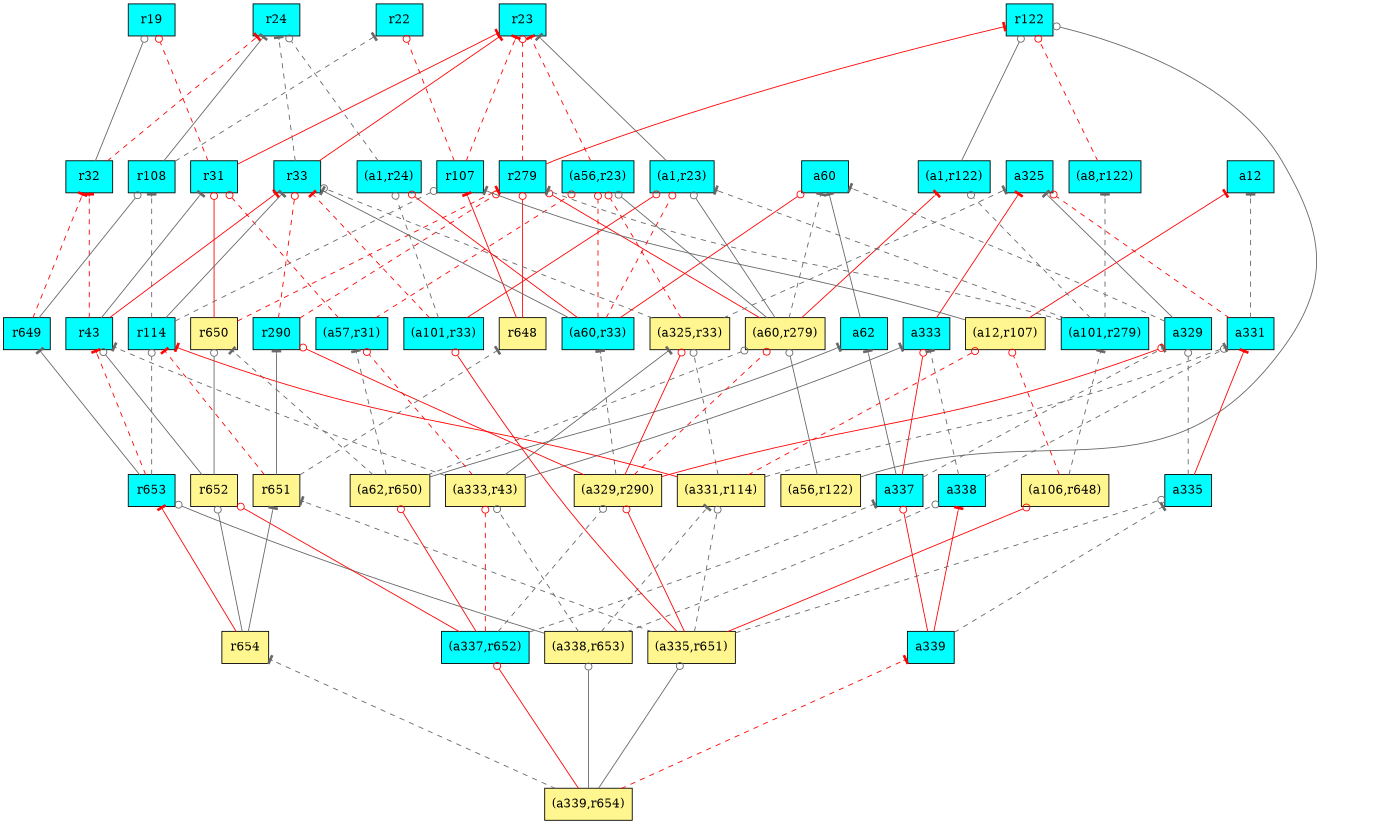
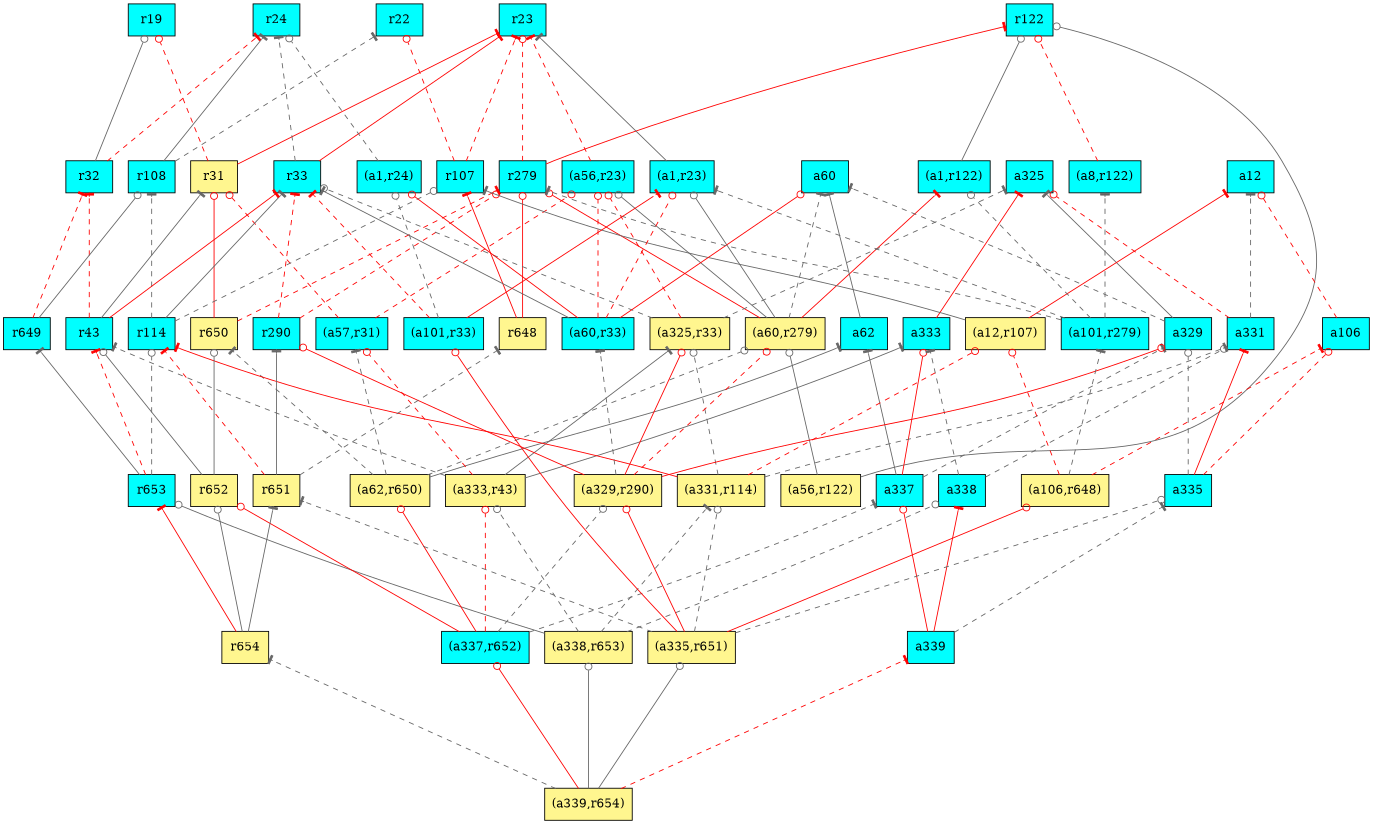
(214, 177) -> (214, 177)
(288, 250) -> (288, 250)
(560, 257) -> (560, 257)
none -> (1346, 334)
